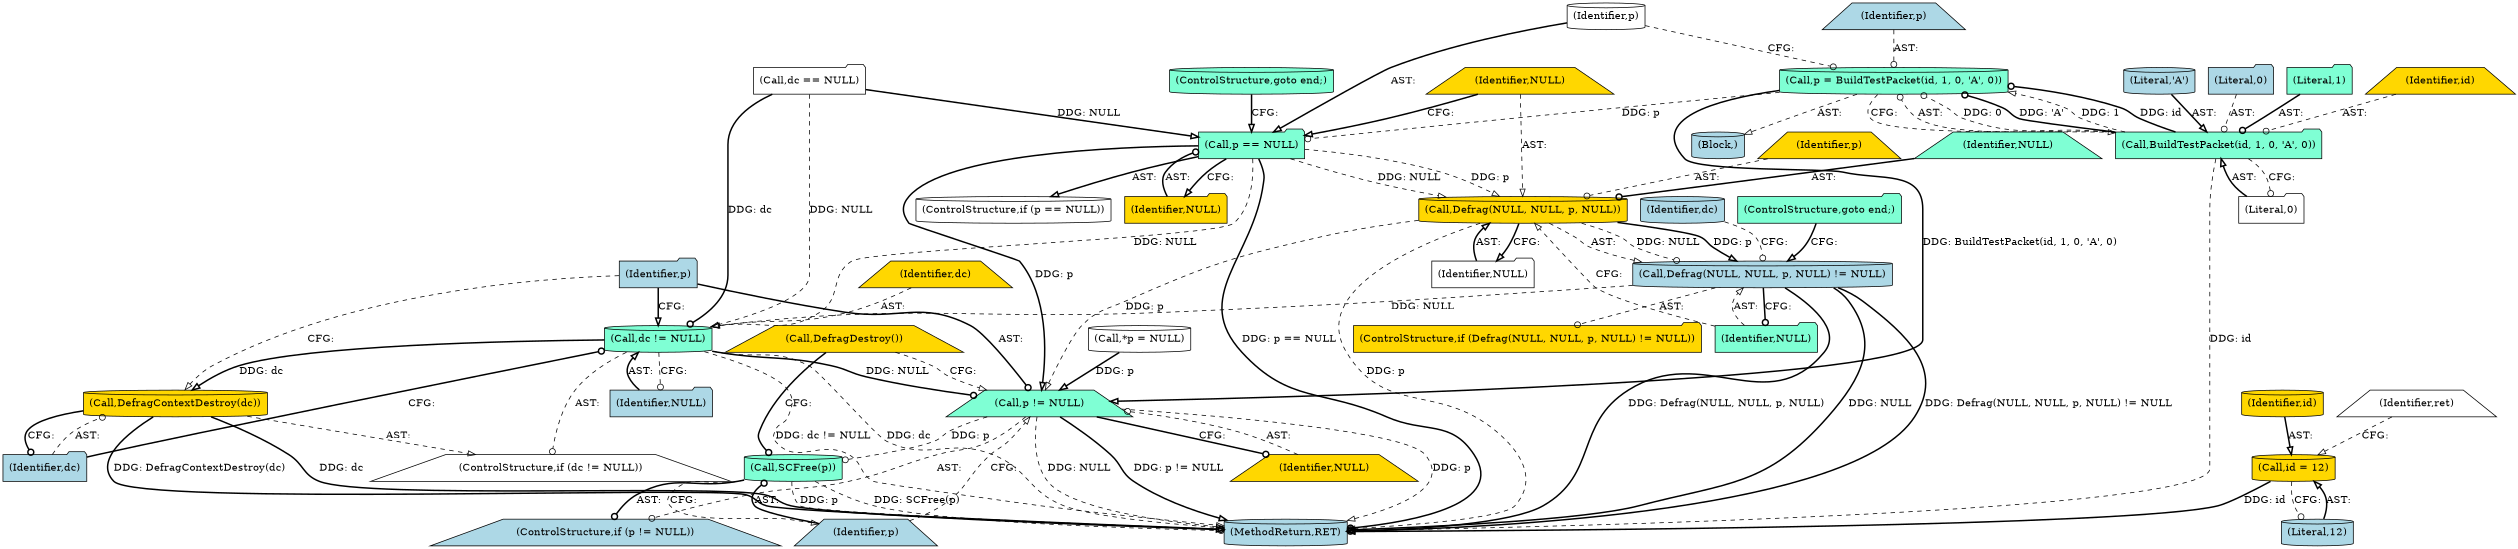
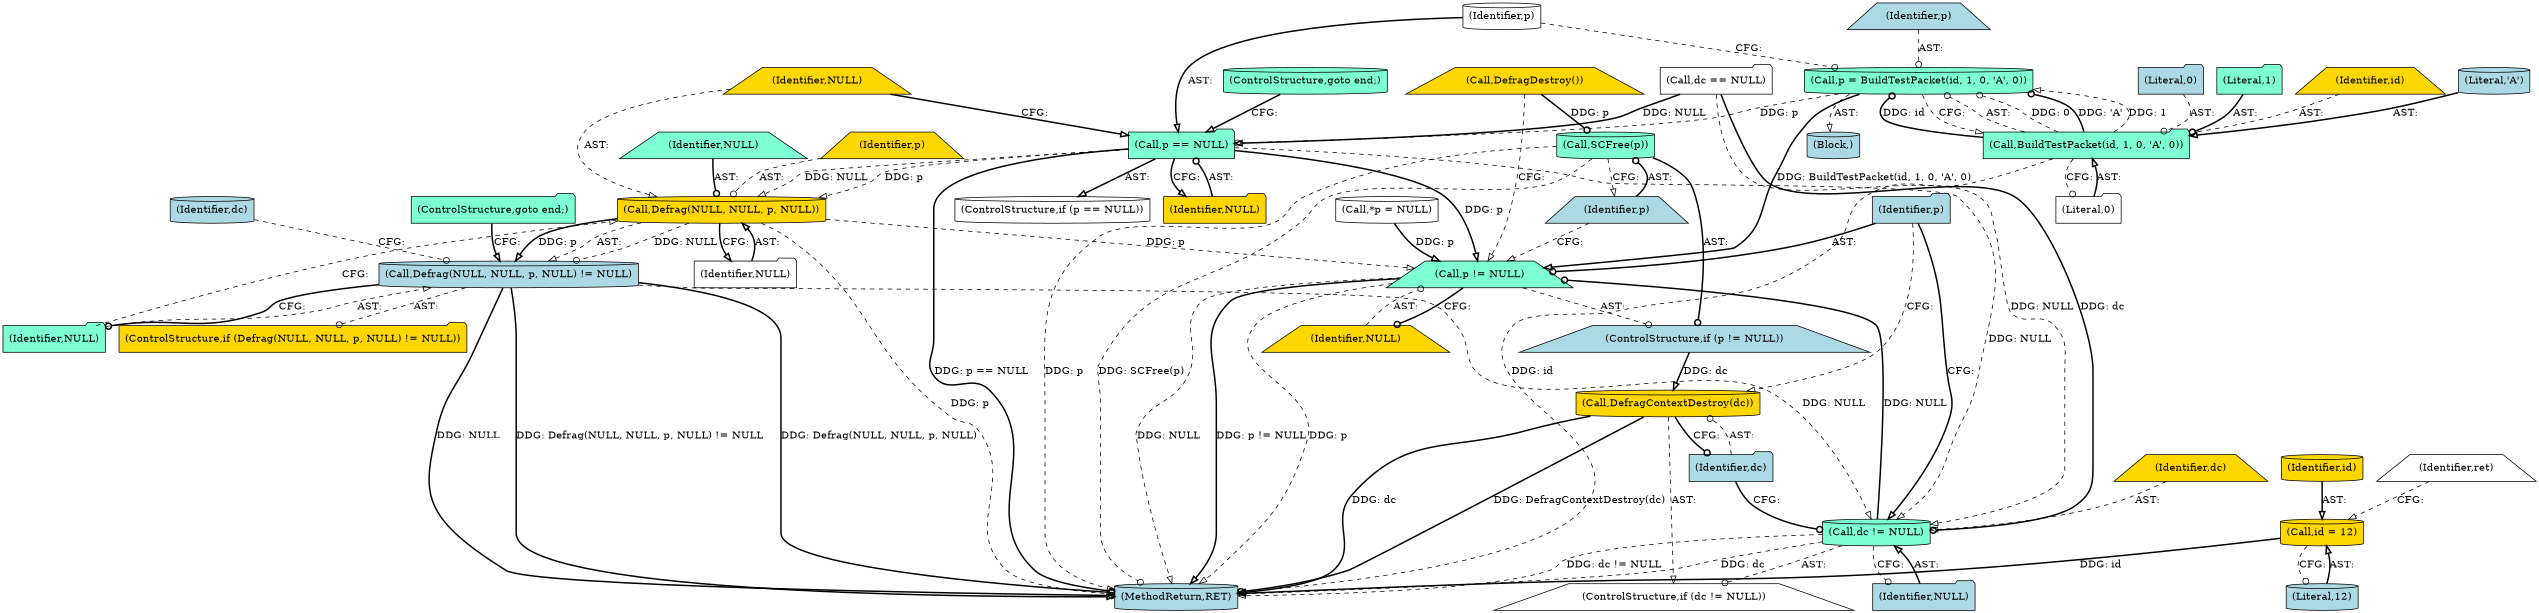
(398, 346) -> (1683, 368)
(800, 403) -> (1590, 113)
(924, 445) -> none
